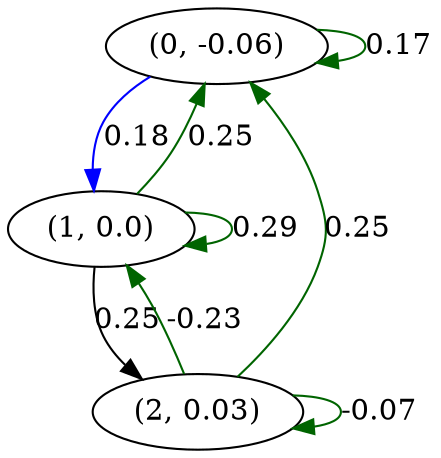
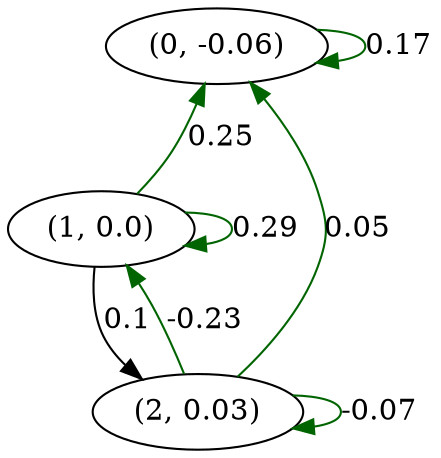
(108, 115) -> none
(358, 229) -> (358, 229)
(128, 320) -> (128, 320)
